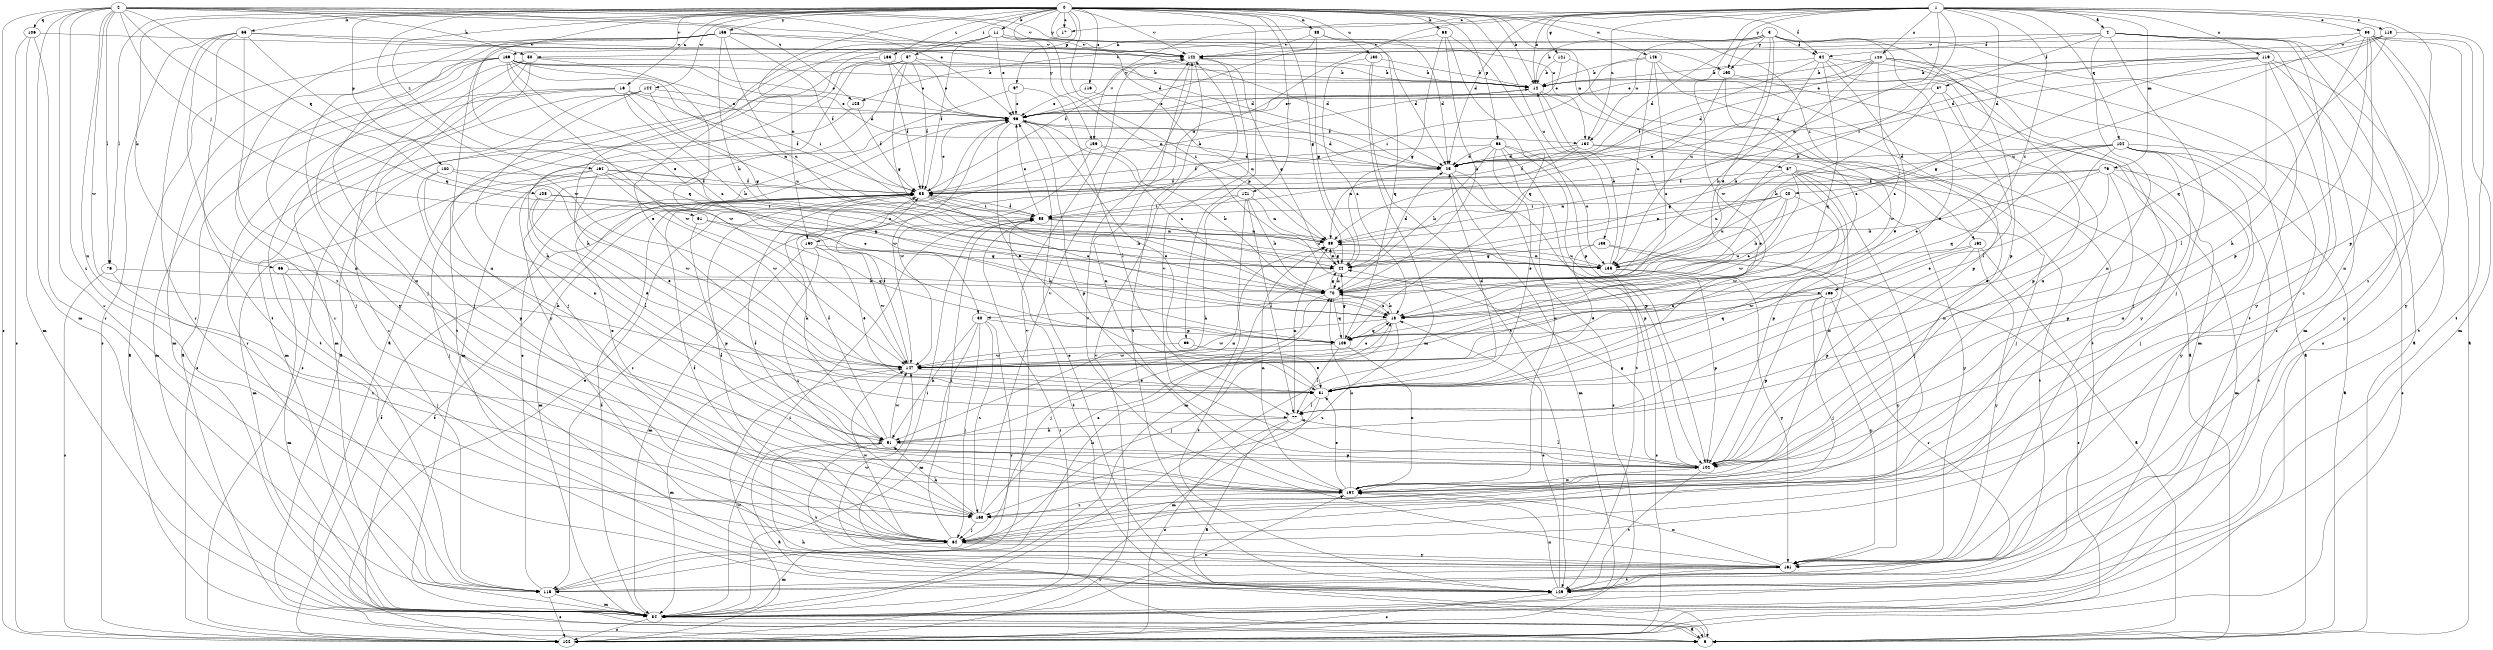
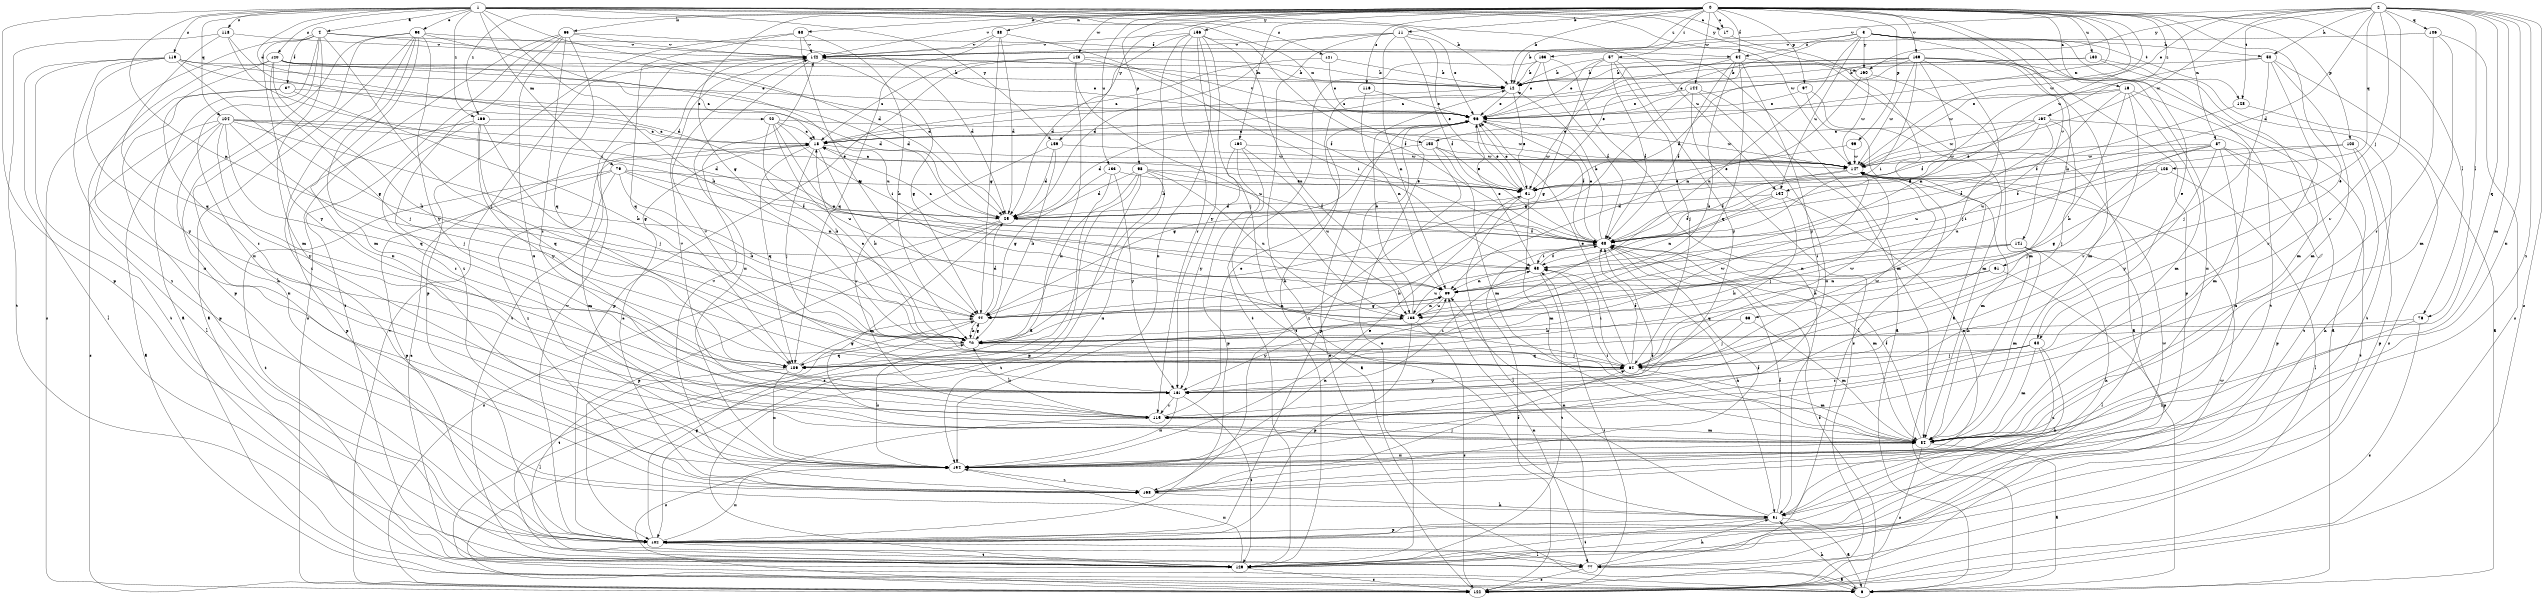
(1551, 33) -> (1279, 33)
(1298, 133) -> (1579, 166)
(1189, 331) -> (1535, 356)
